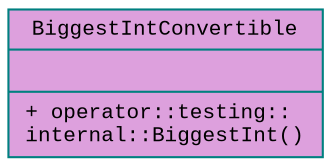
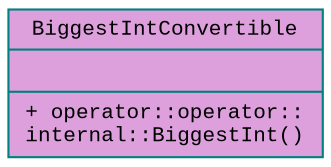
(159, 112) -> (166, 112)
